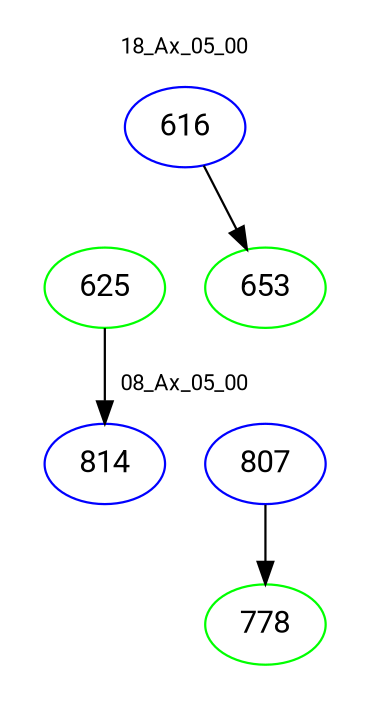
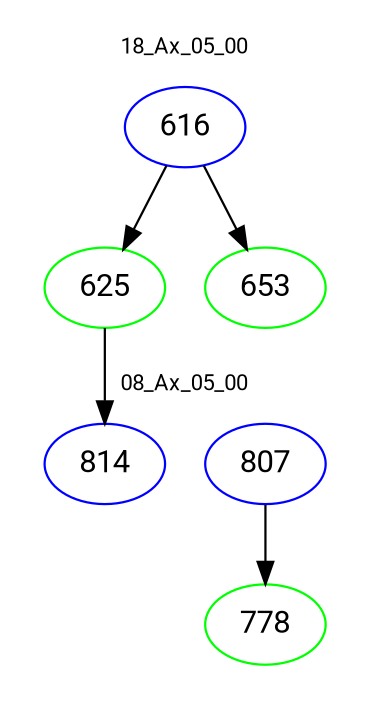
none -> (150, 197)
